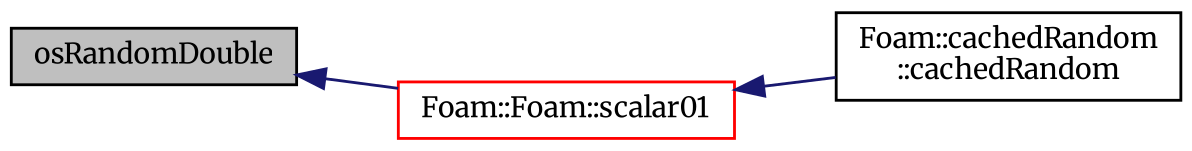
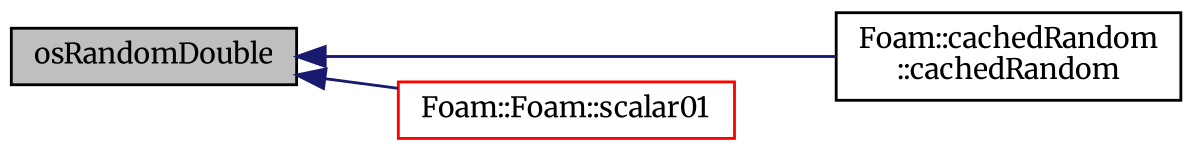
(800, 82) -> (581, 56)
